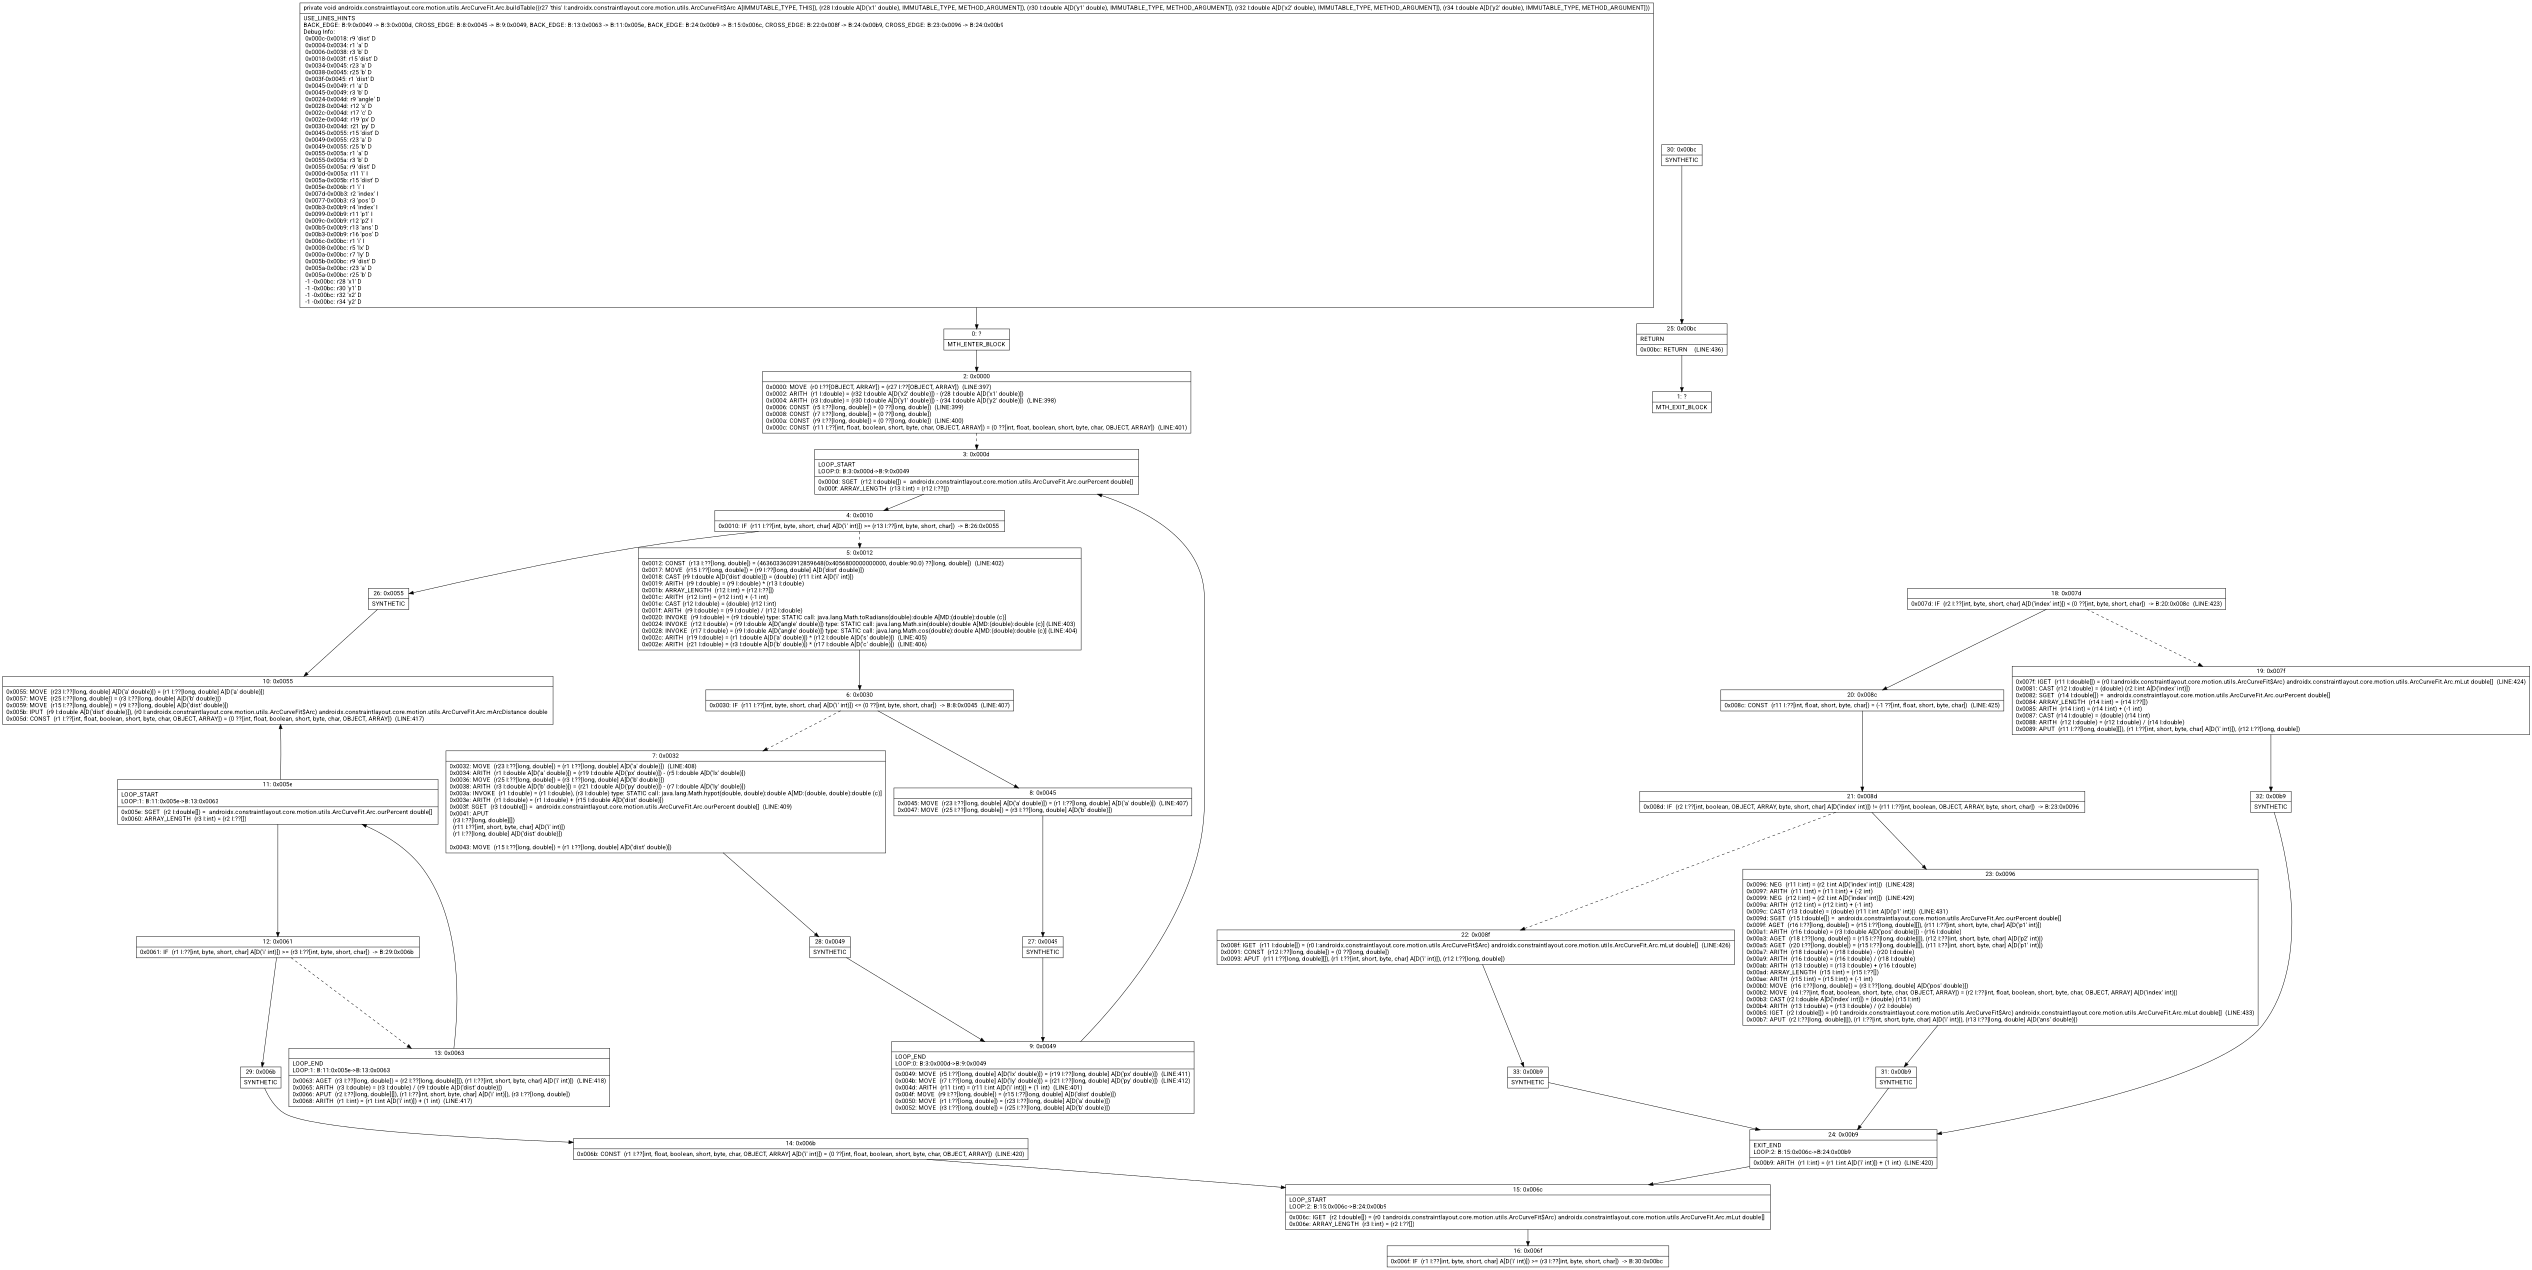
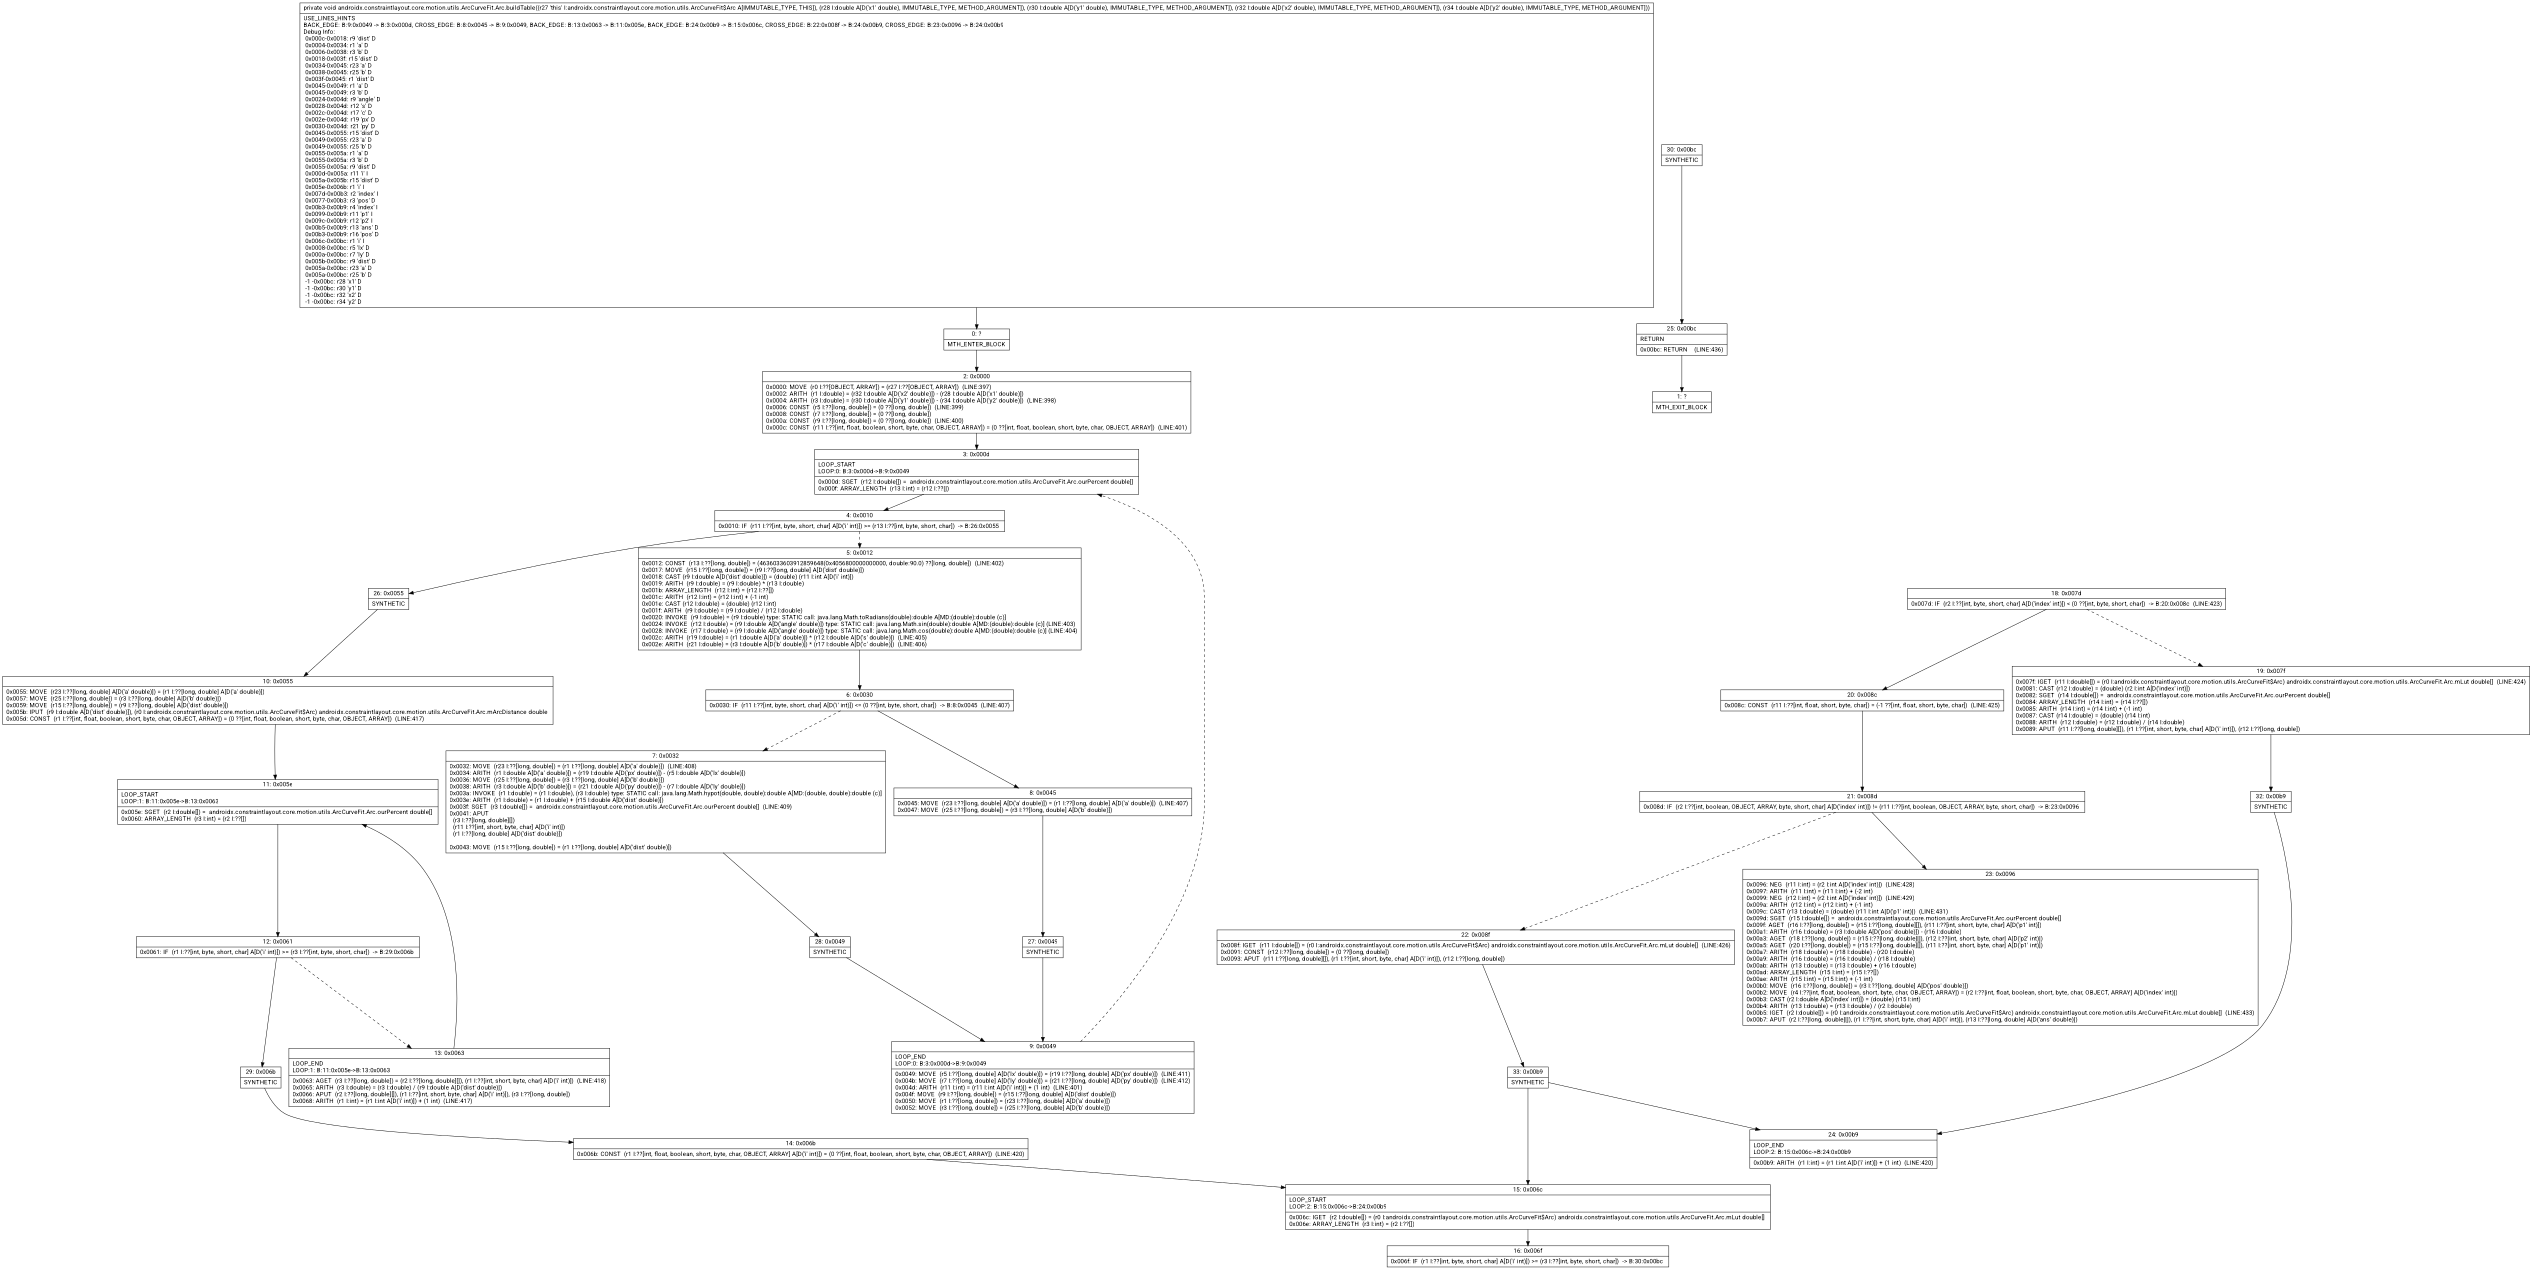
(977, 439) -> (977, 439)
(281, 754) -> (275, 750)
(1204, 760) -> (1204, 760)
(1896, 1078) -> none
(1768, 1145) -> (1769, 1145)
(1701, 1175) -> (1528, 1134)
